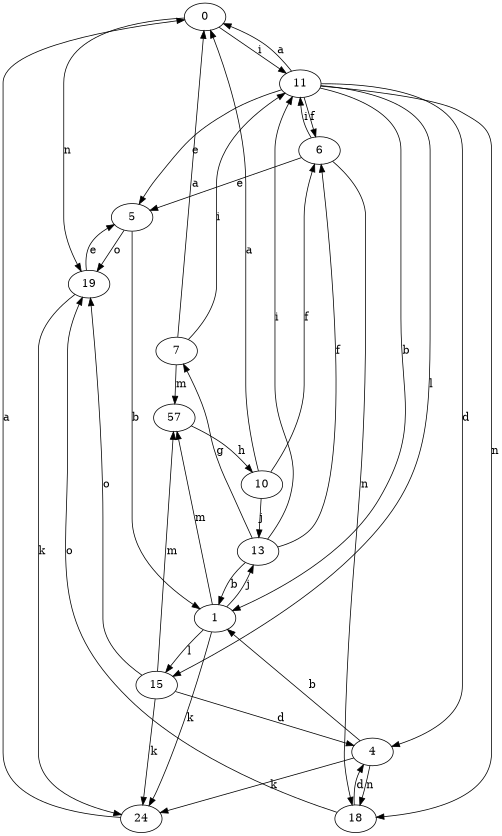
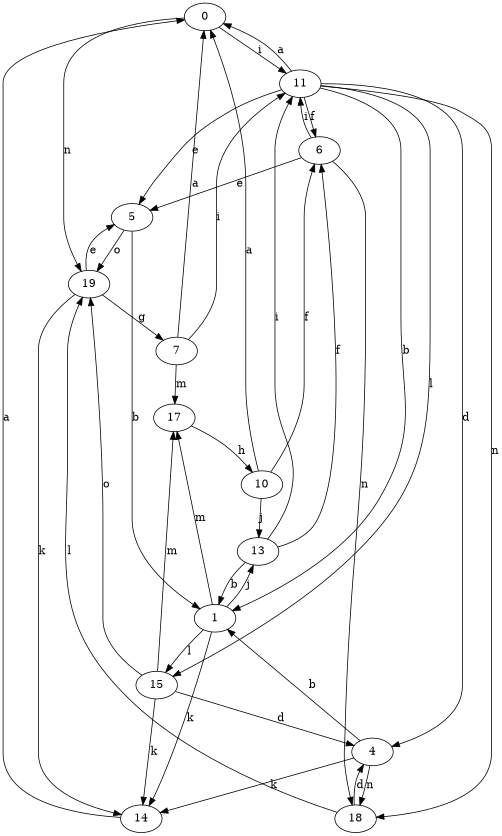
(174, 418) -> (174, 418)
(216, 456) -> (127, 313)
(70, 551) -> (70, 551)
(141, 819) -> (141, 819)
